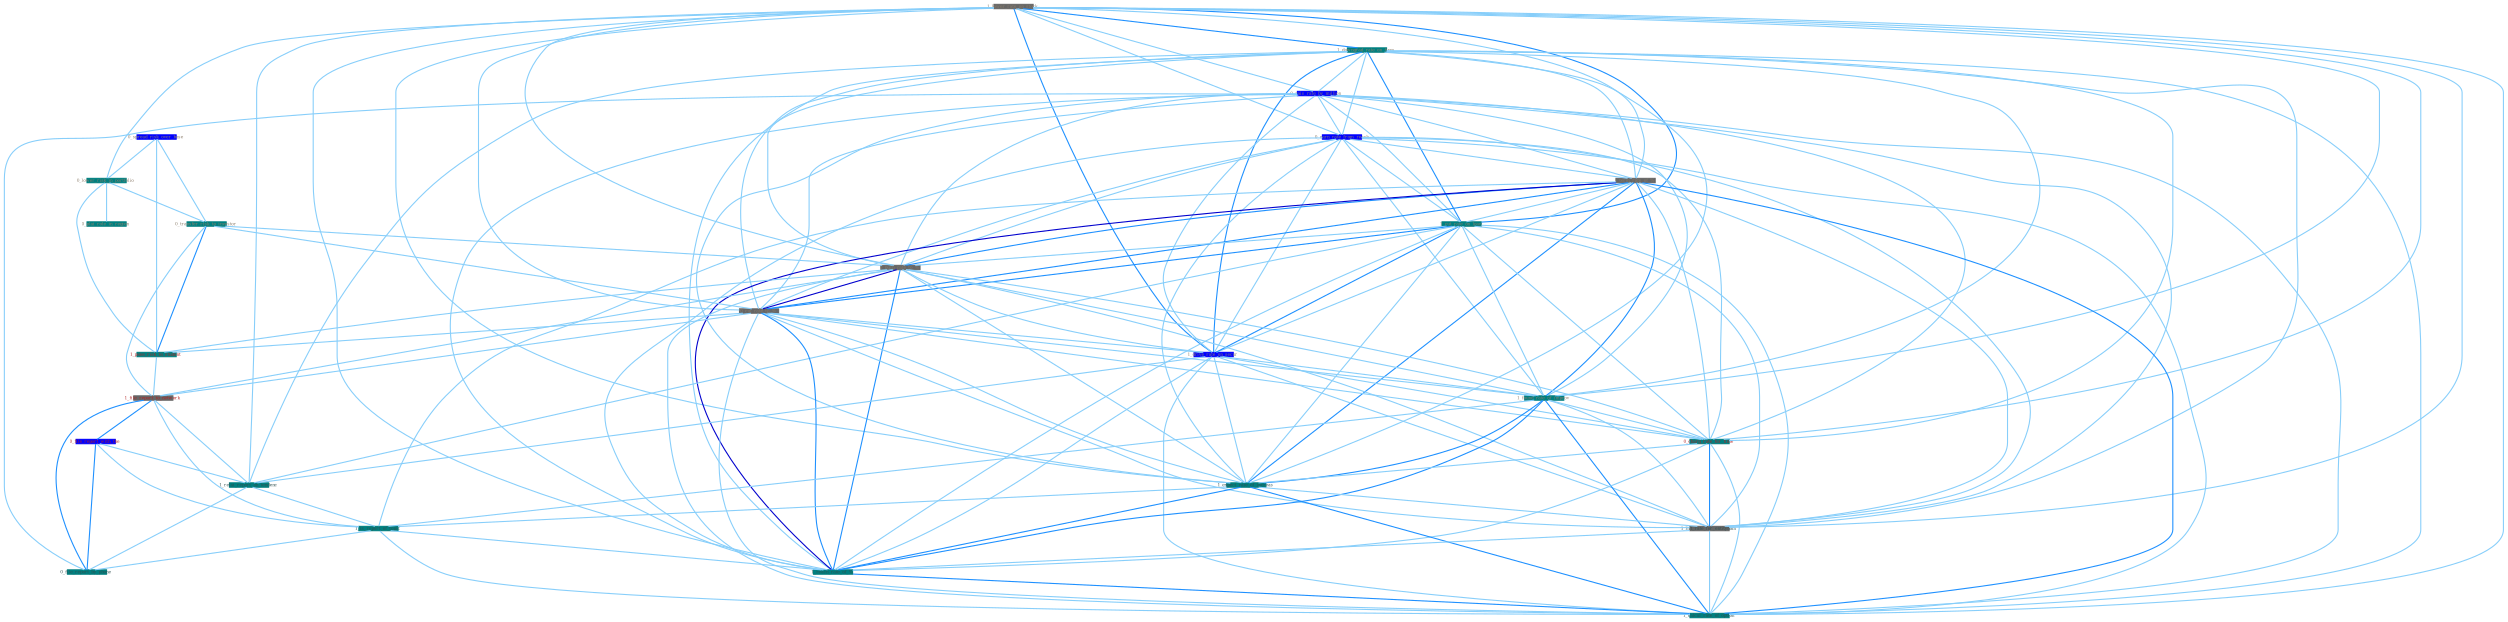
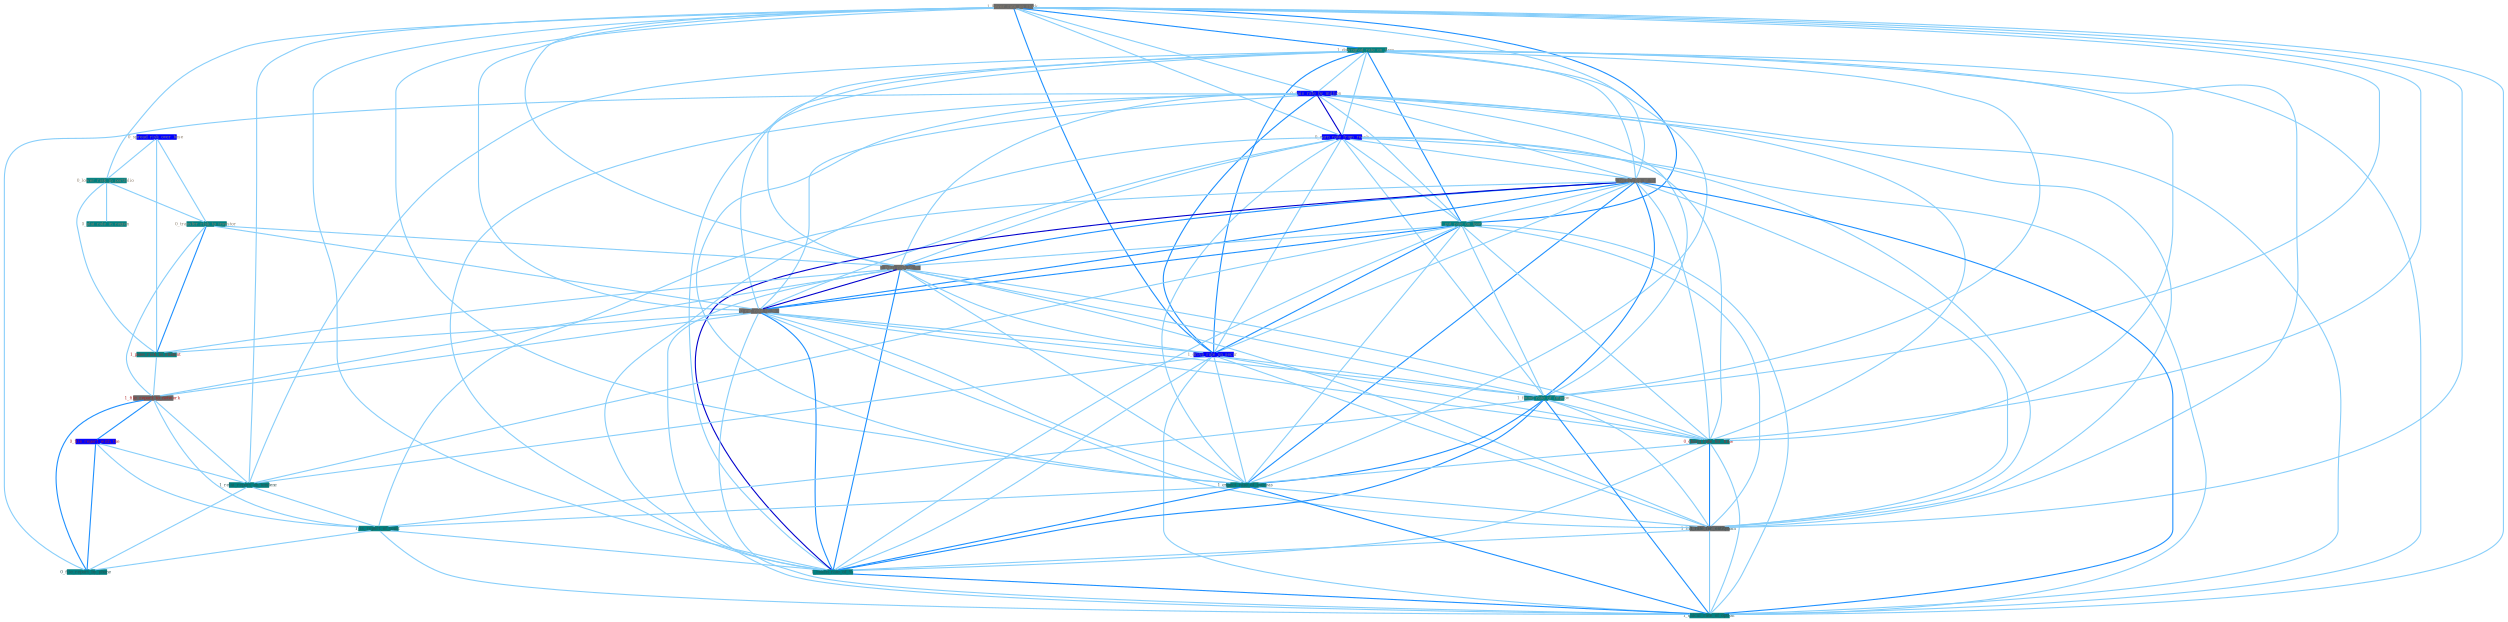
(1329, 115) -> (1329, 115)
(1201, 204) -> (1201, 204)
